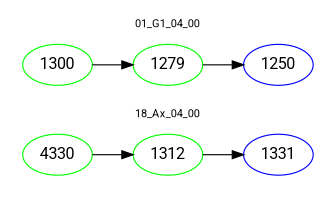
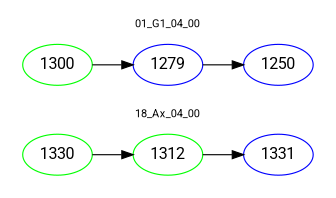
(168, 65) -> (168, 65)
(58, 155) -> (58, 155)
